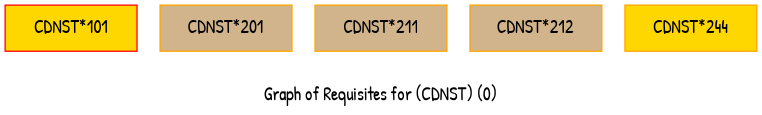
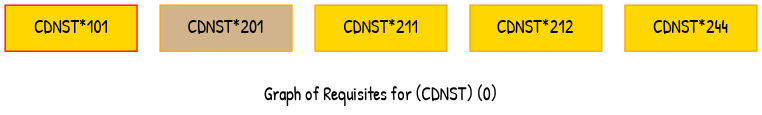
(381, 28) -> (381, 28)
(536, 28) -> (536, 28)
